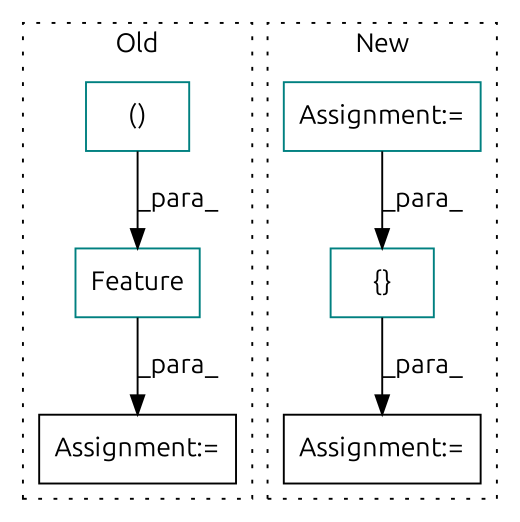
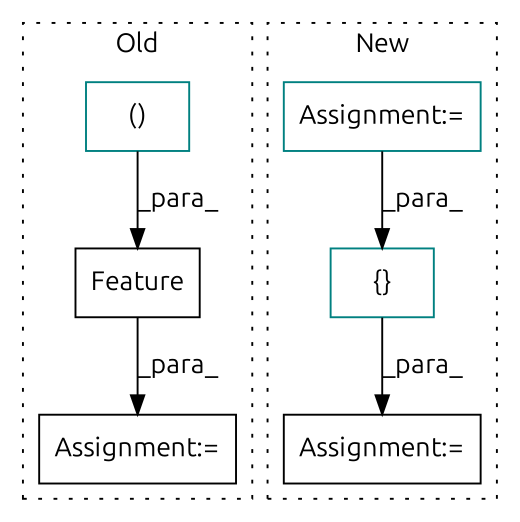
(138, 283) -> (138, 283)
